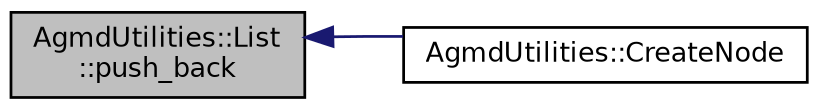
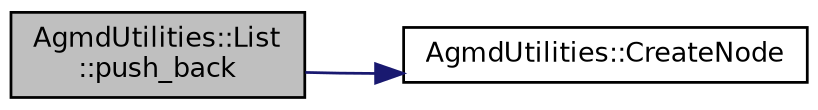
(368, 36) -> (340, 73)
